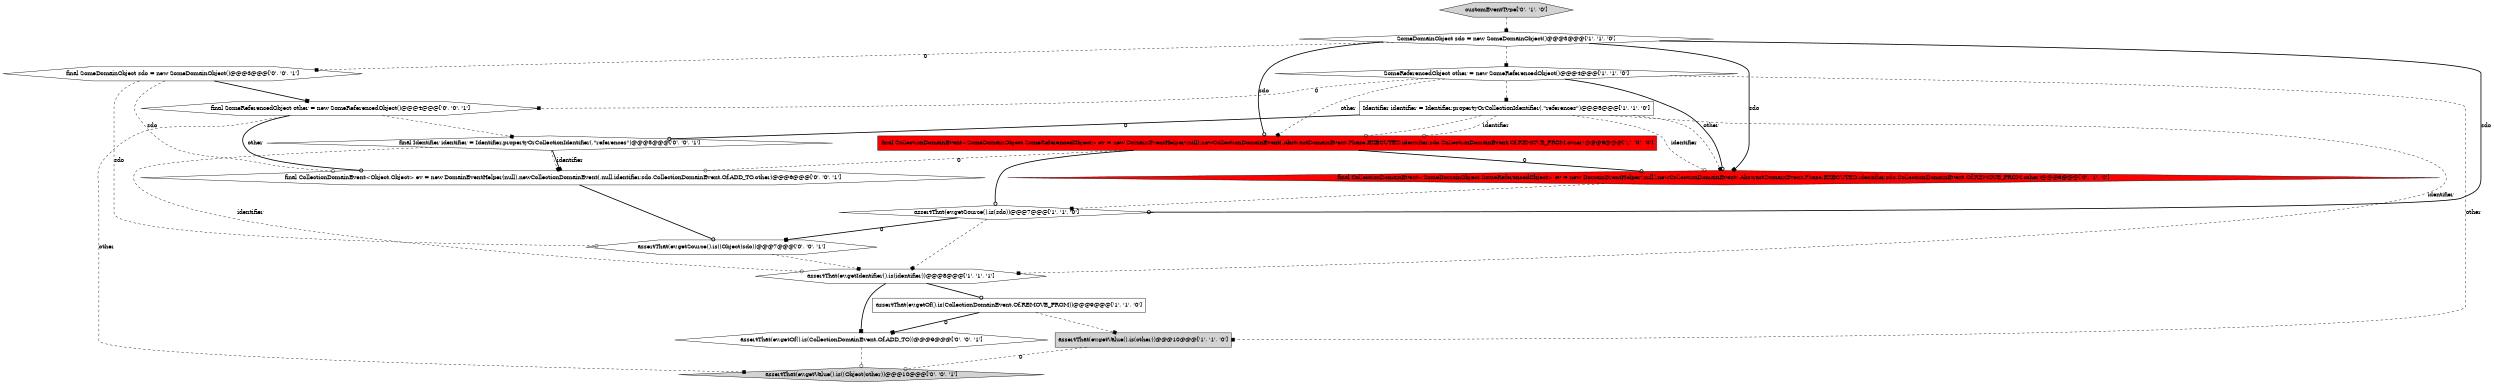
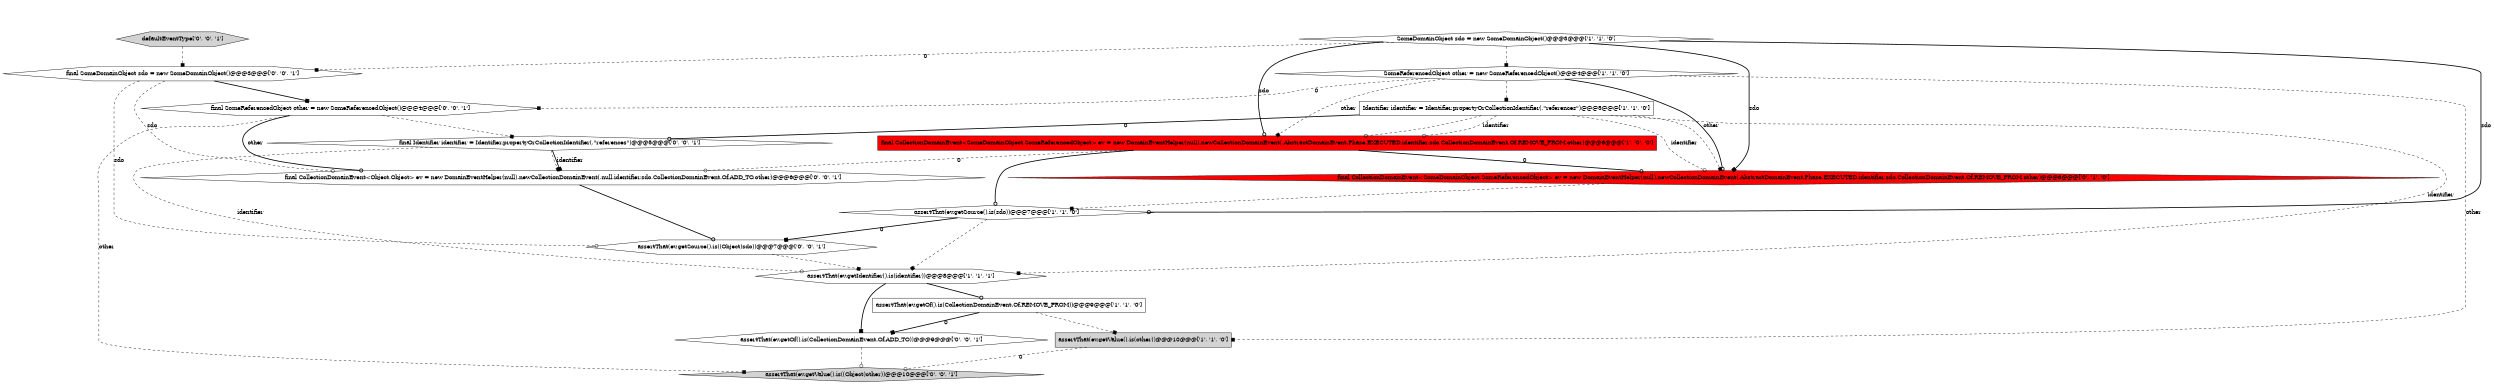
(1506, 10) -> none
none -> (183, 39)
